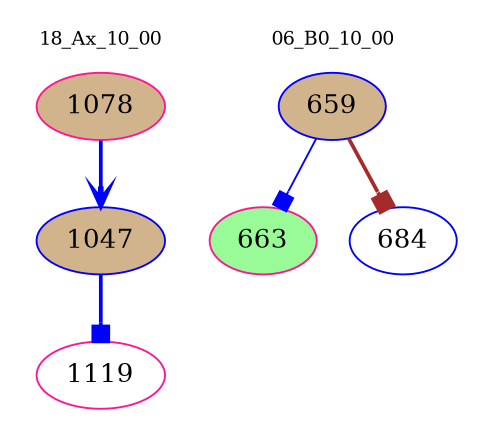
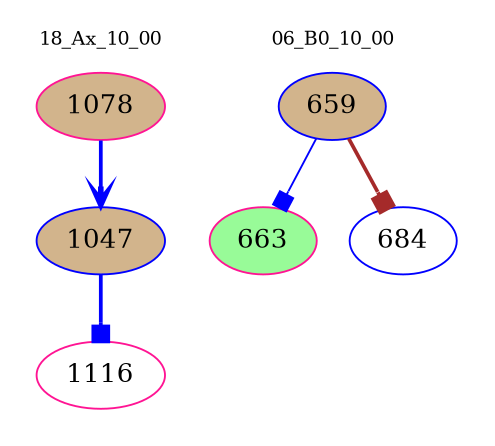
(101, 375) -> (101, 375)
